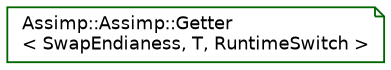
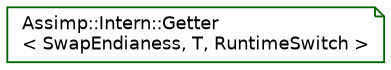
(196, 35) -> (196, 35)
